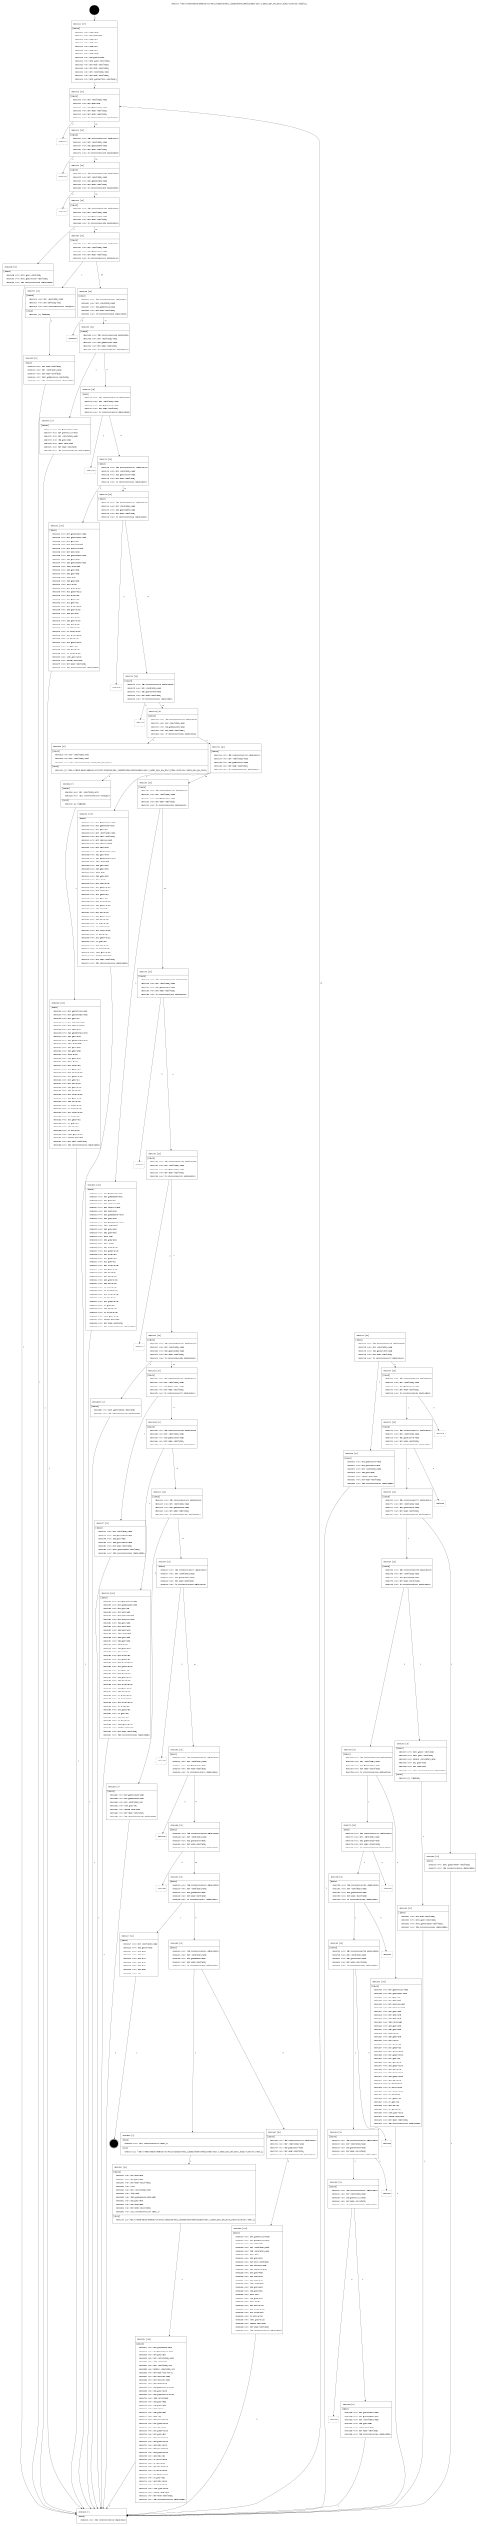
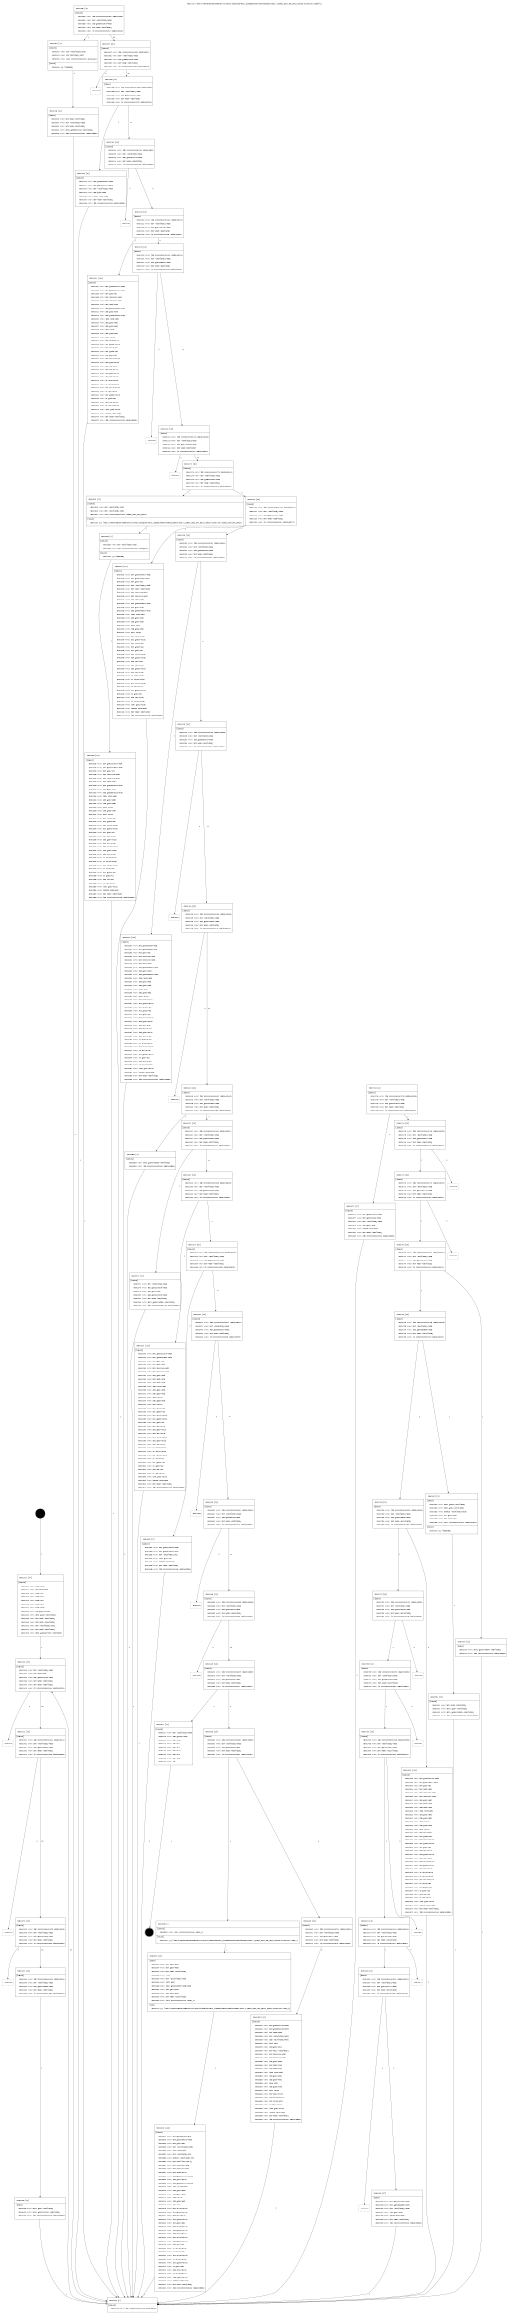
(94, 229) -> none
